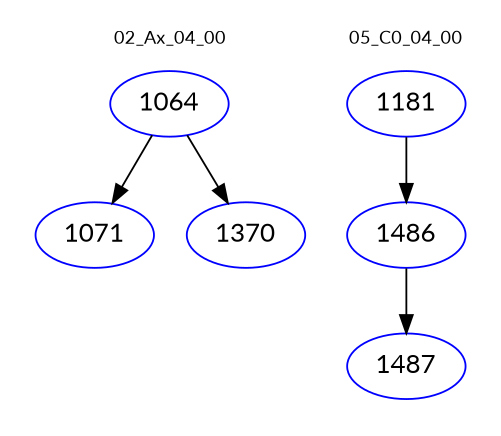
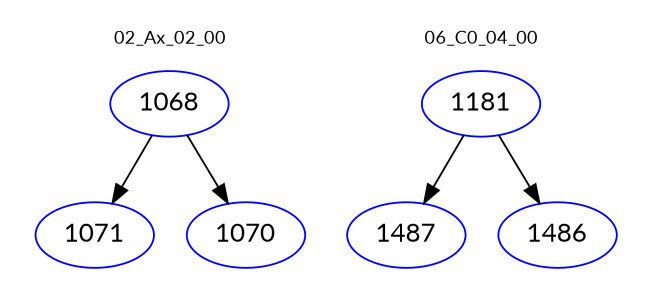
(170, 39) -> (170, 39)
(406, 39) -> (482, 39)
(169, 104) -> (169, 104)
(246, 235) -> (246, 235)
(406, 292) -> (449, 161)
